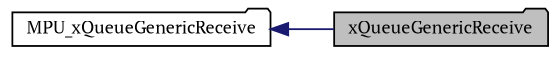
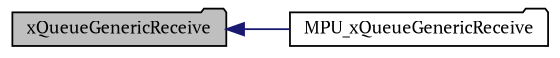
(311, 29) -> (267, 29)
